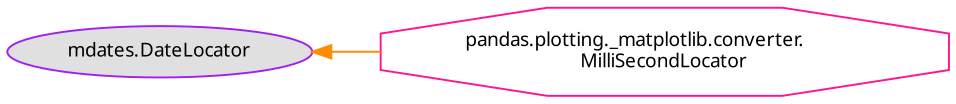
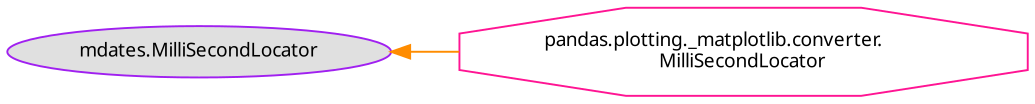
(160, 52) -> (199, 52)
